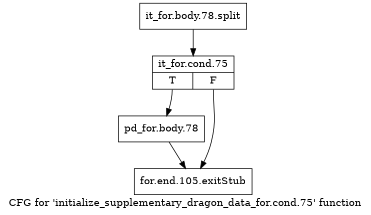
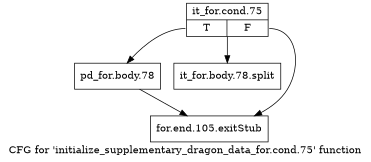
(193, 39) -> (227, 46)
